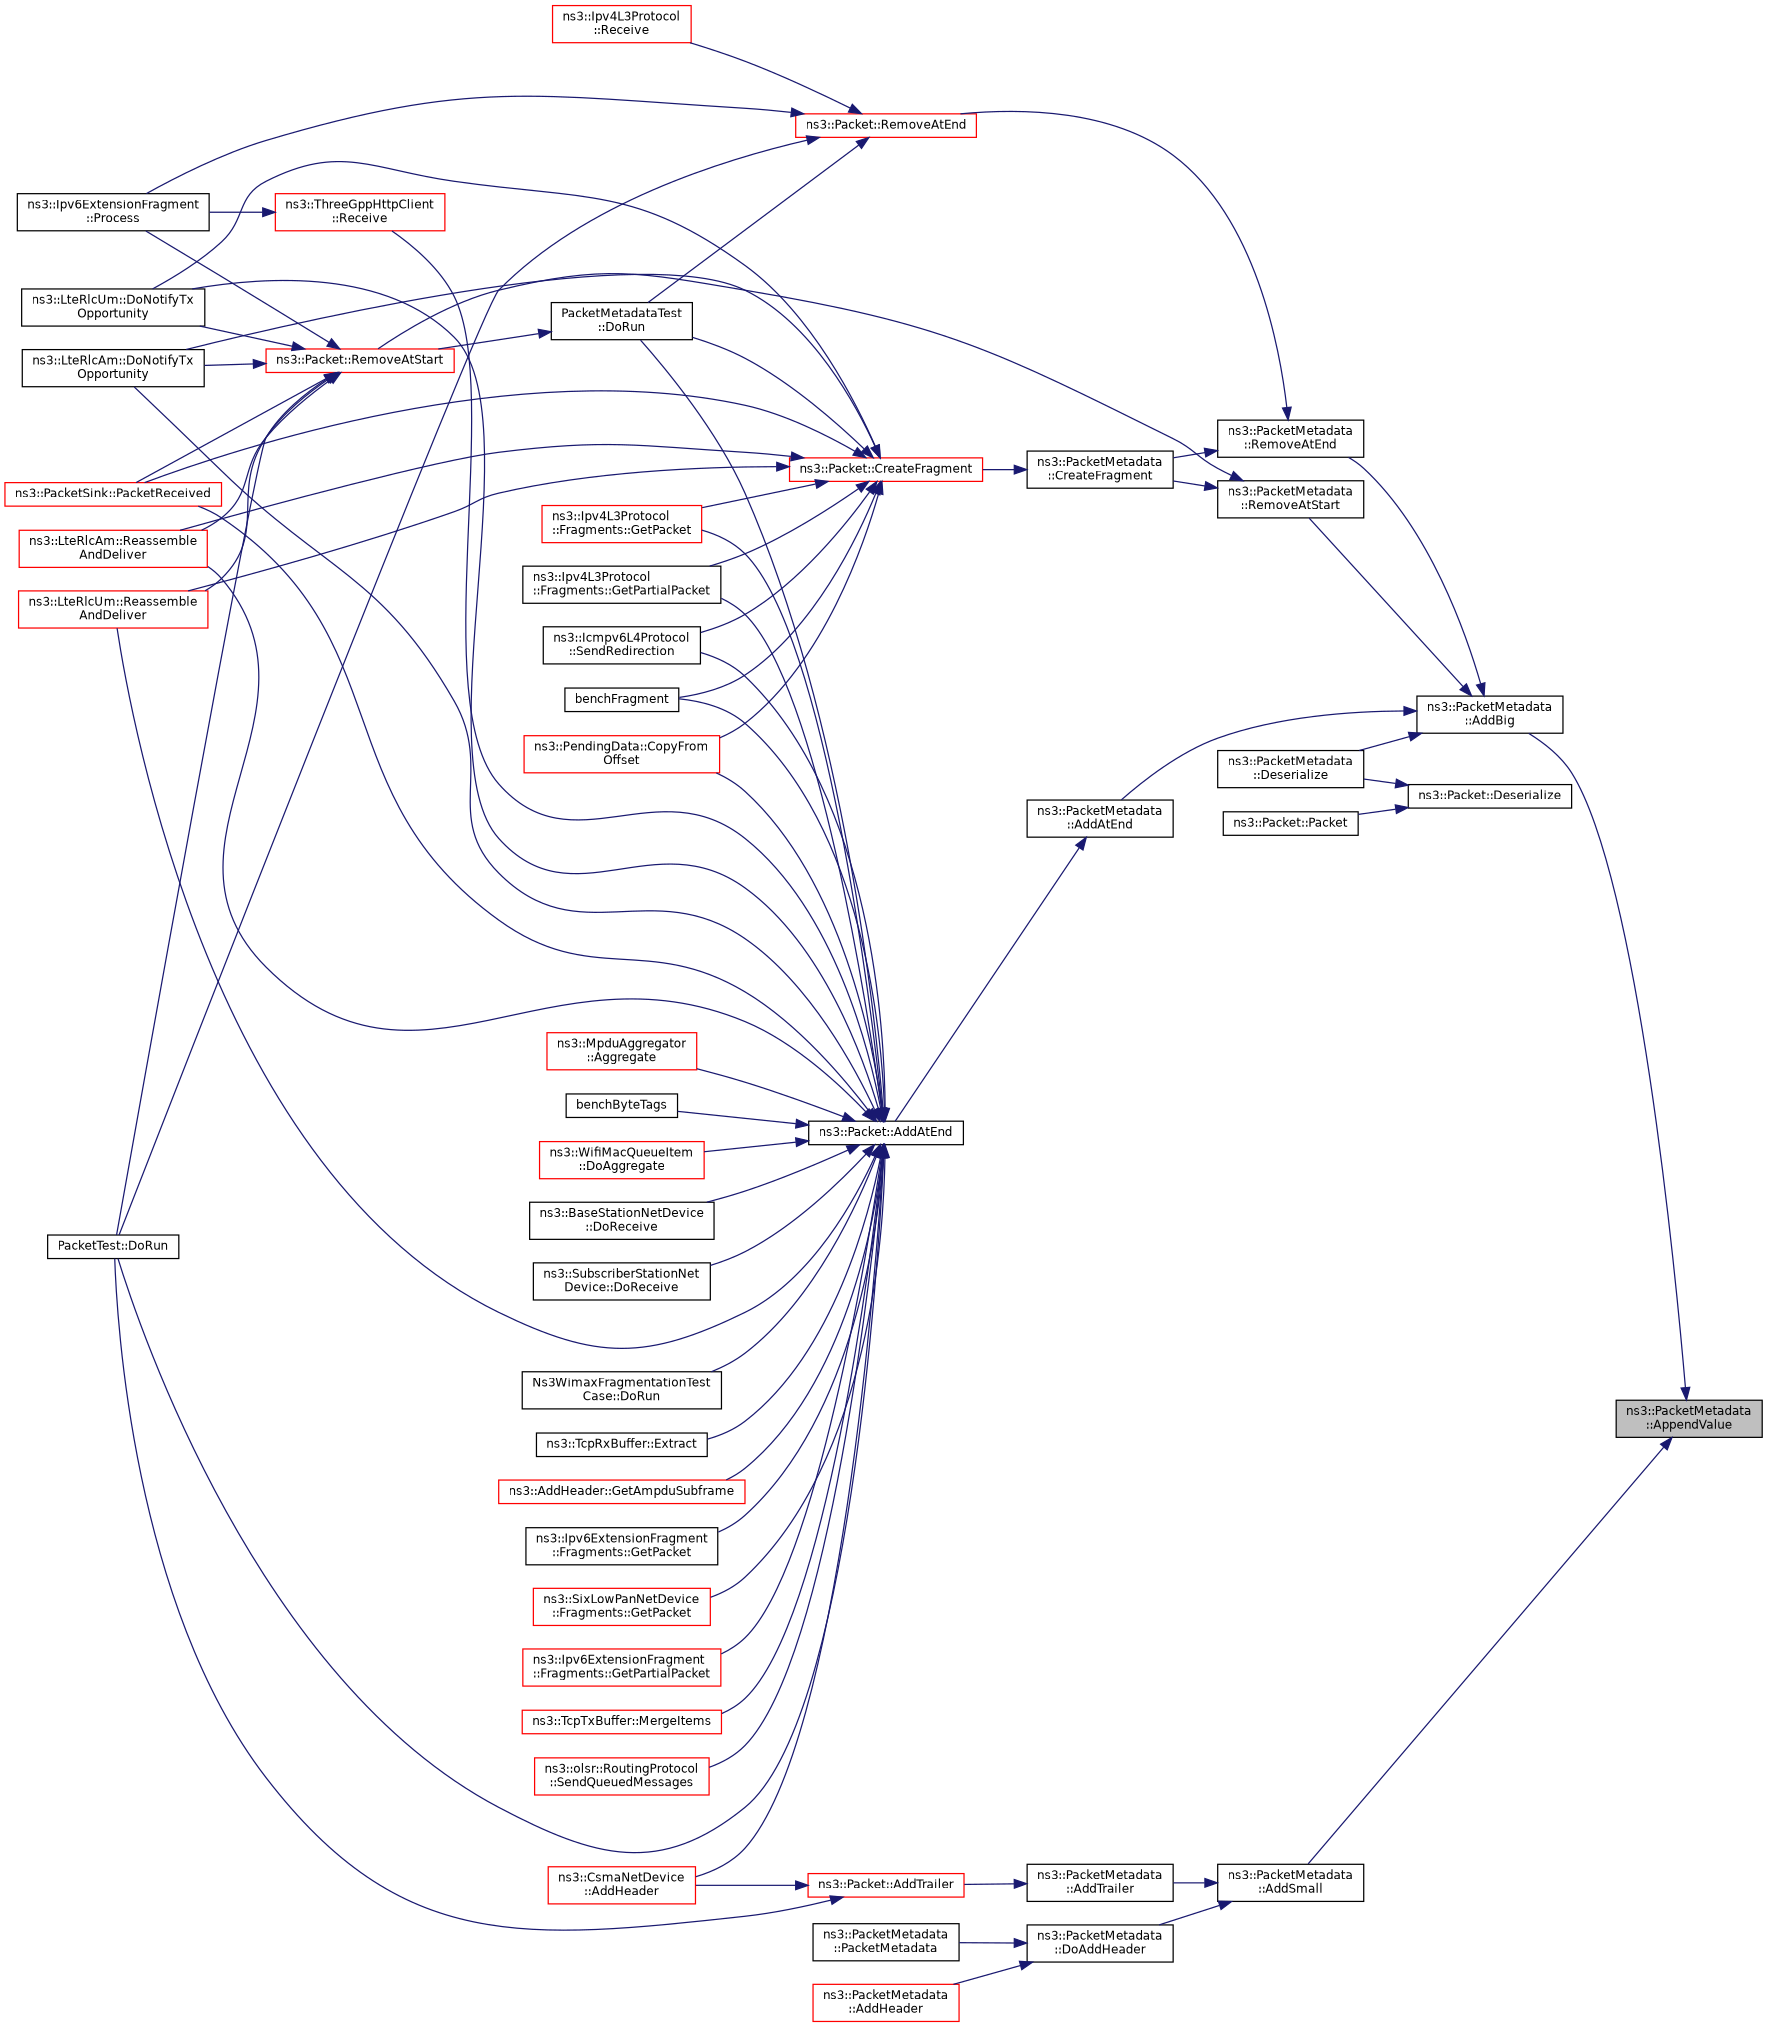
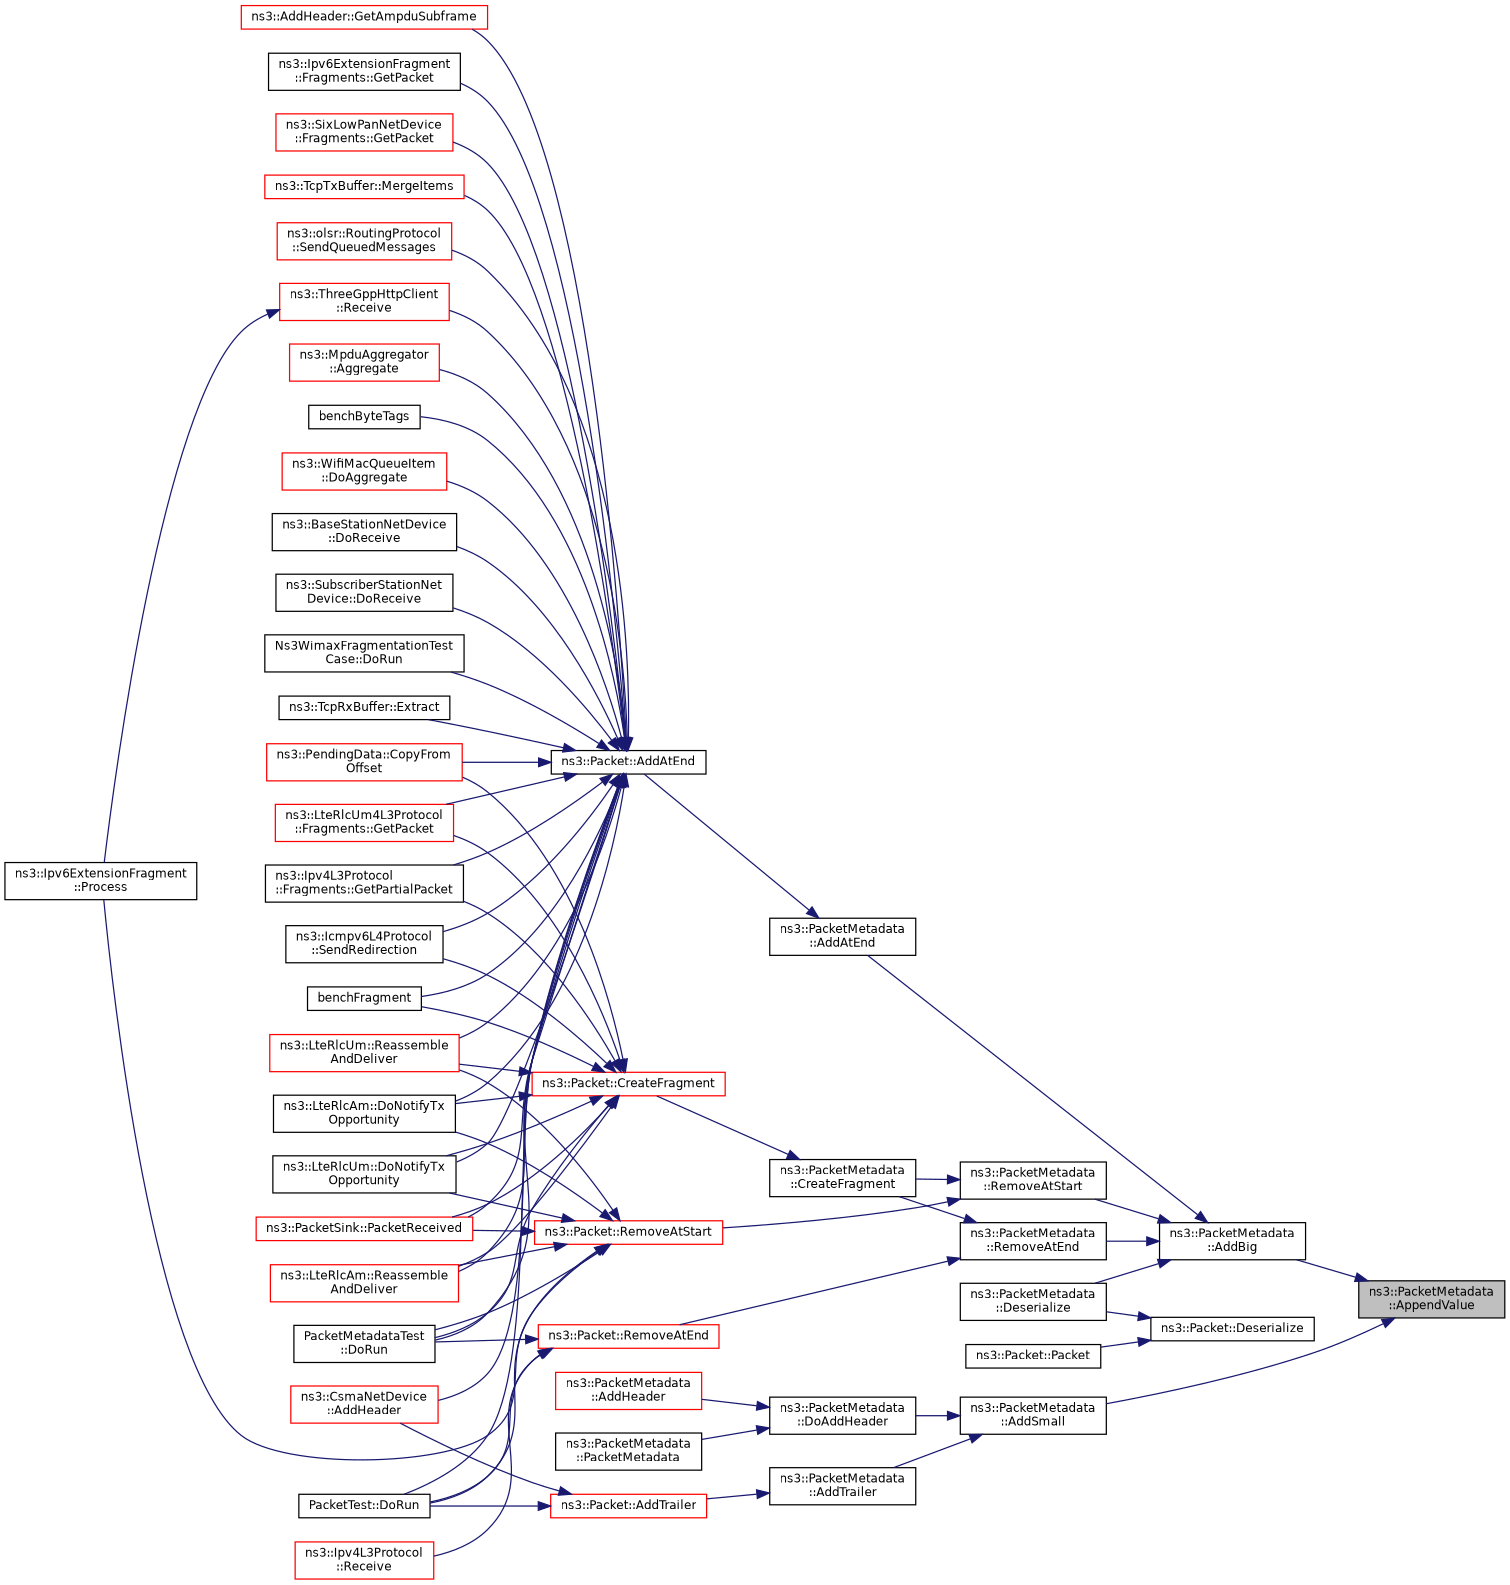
(461, 99) -> none
(488, 341) -> (529, 1293)
(622, 524) -> (364, 823)
(622, 1668) -> none
